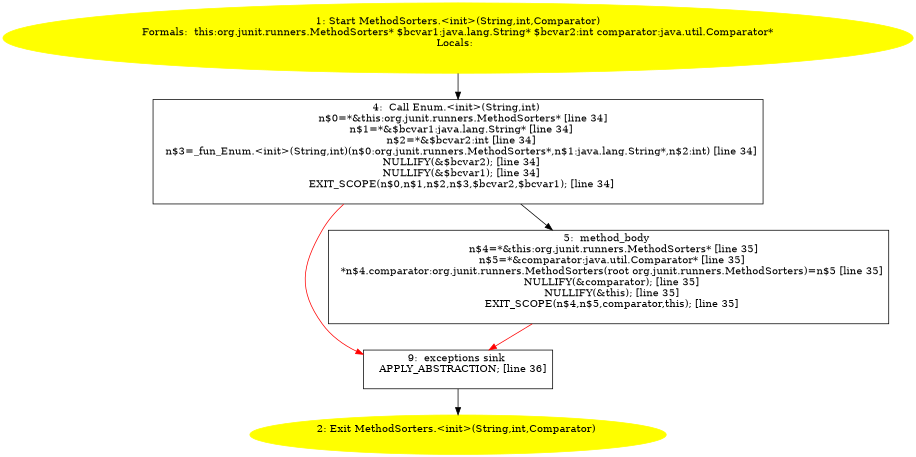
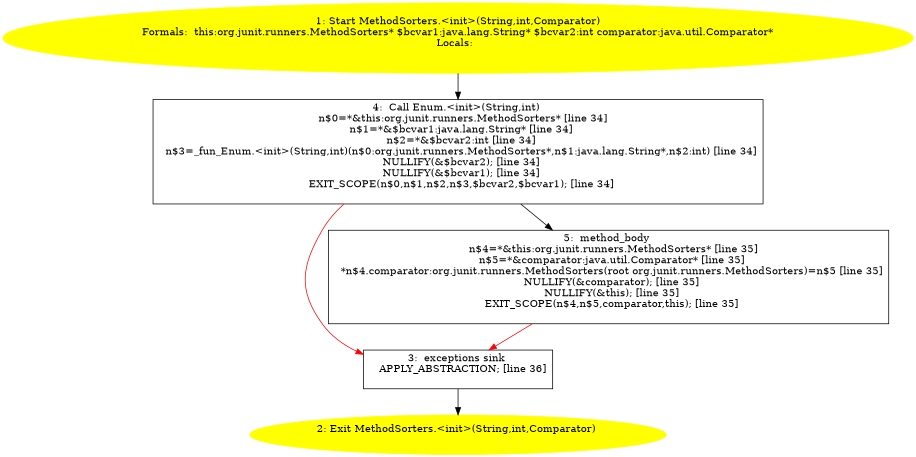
(458, 369) -> (458, 369)
